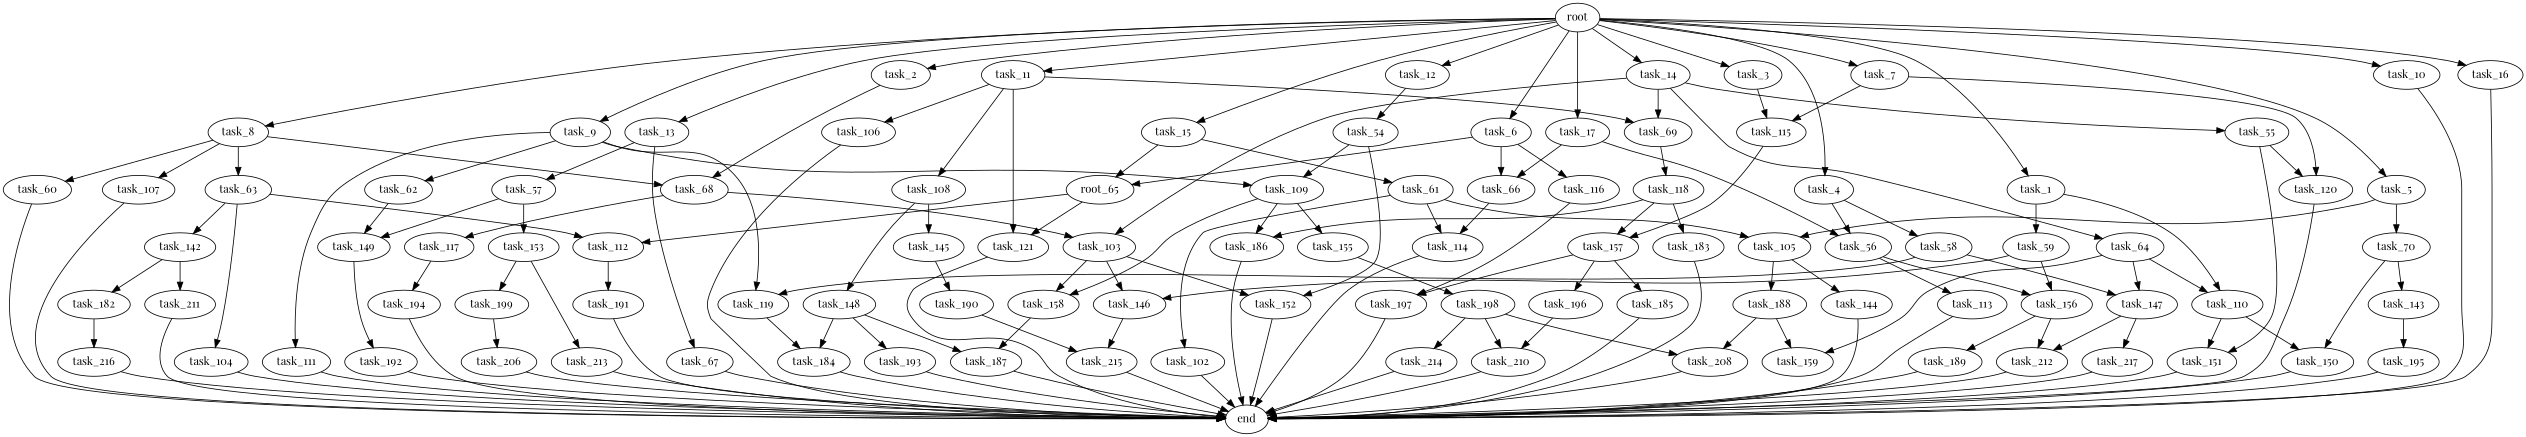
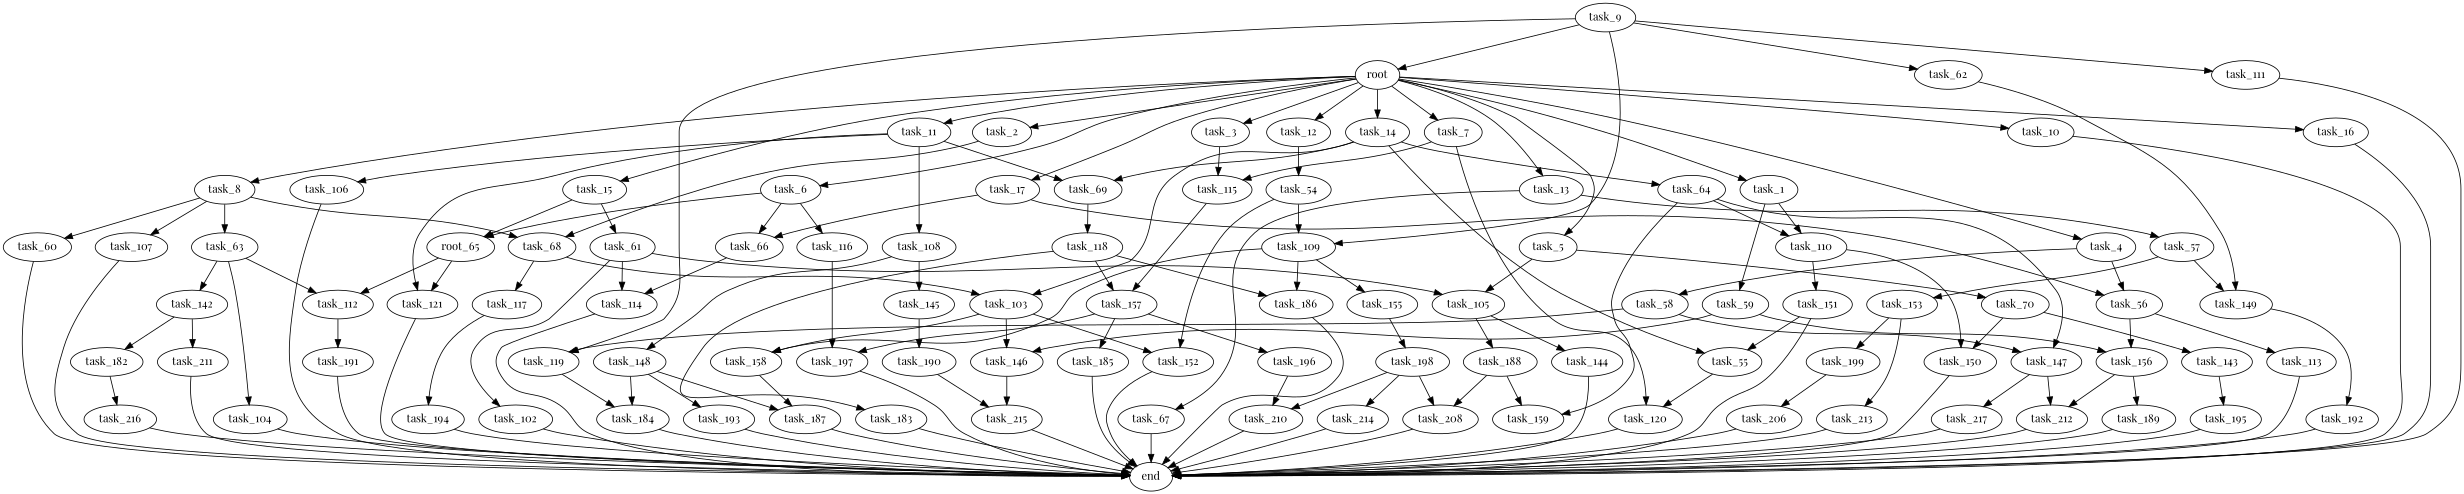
(1075, 32) -> (1493, 46)
(2276, 256) -> (1784, 327)
